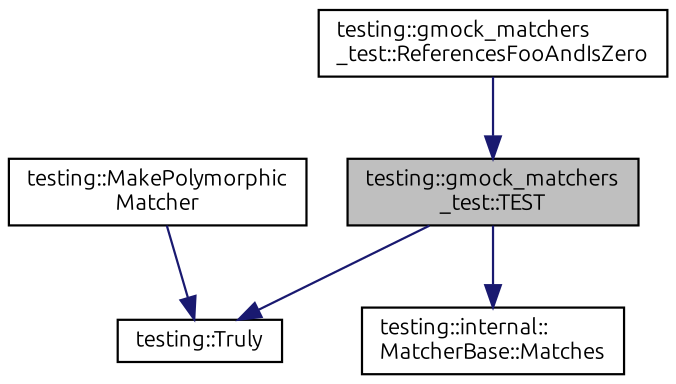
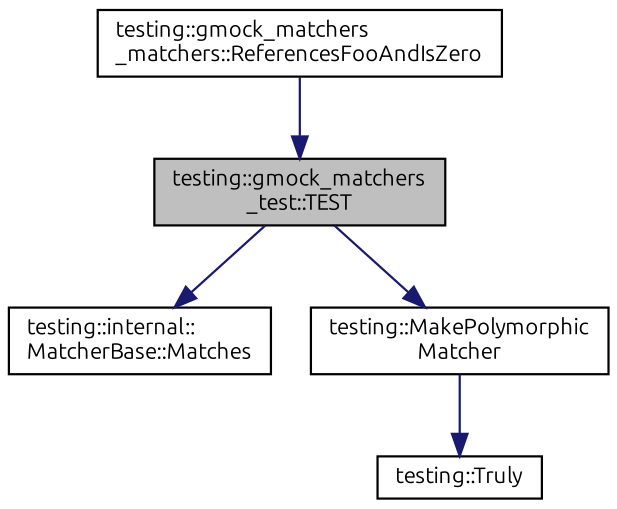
(493, 43) -> (300, 43)
(344, 268) -> (371, 259)
